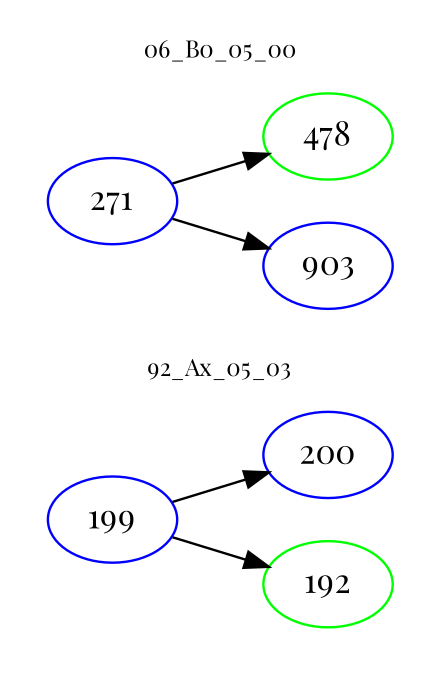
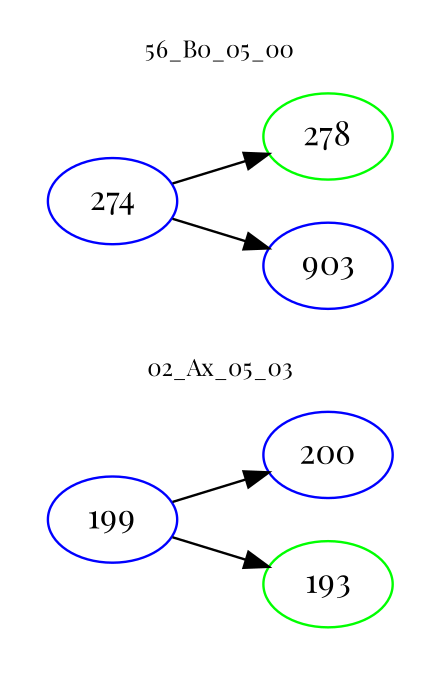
(220, 51) -> (220, 51)
(328, 136) -> (328, 136)
(113, 201) -> (113, 201)
(220, 370) -> (220, 370)
(328, 584) -> (328, 584)
